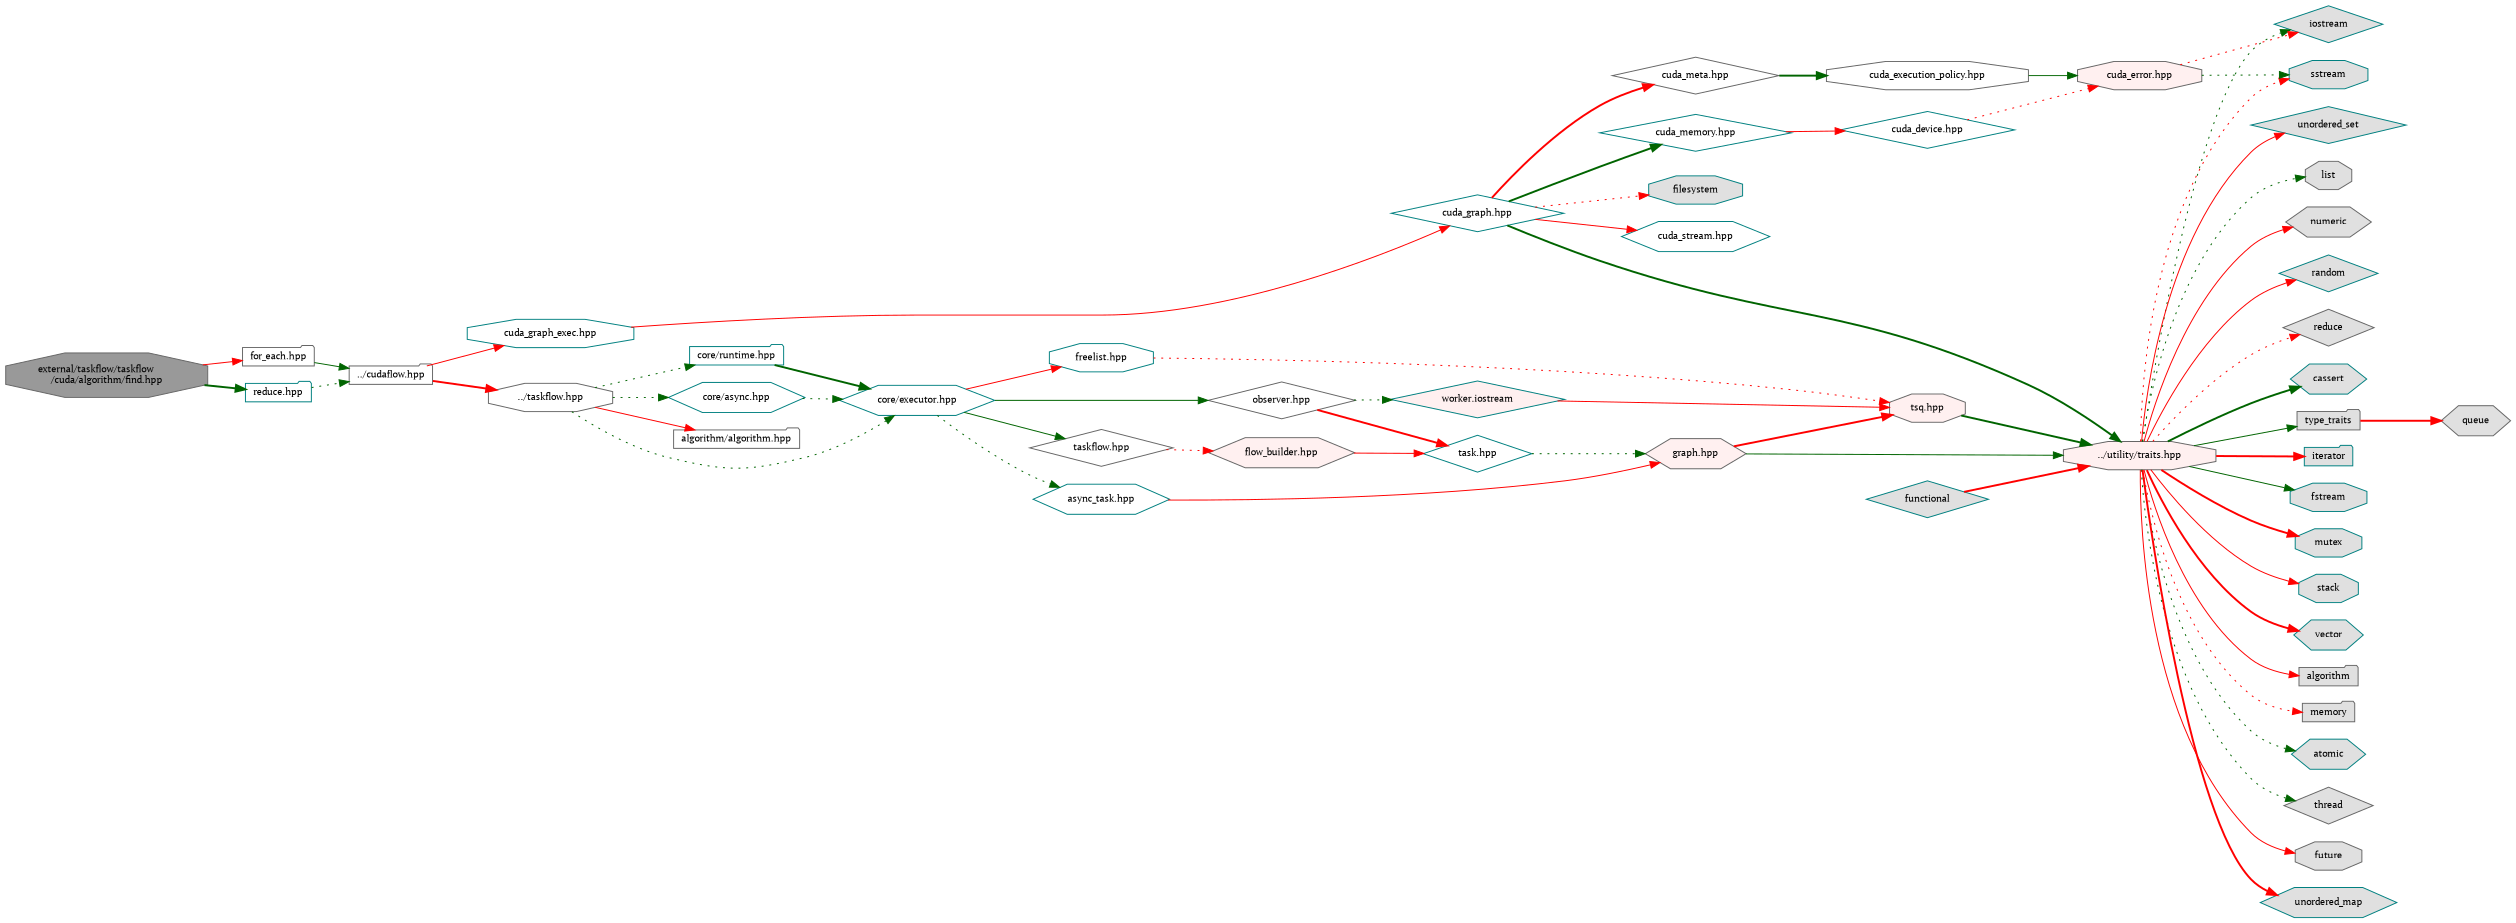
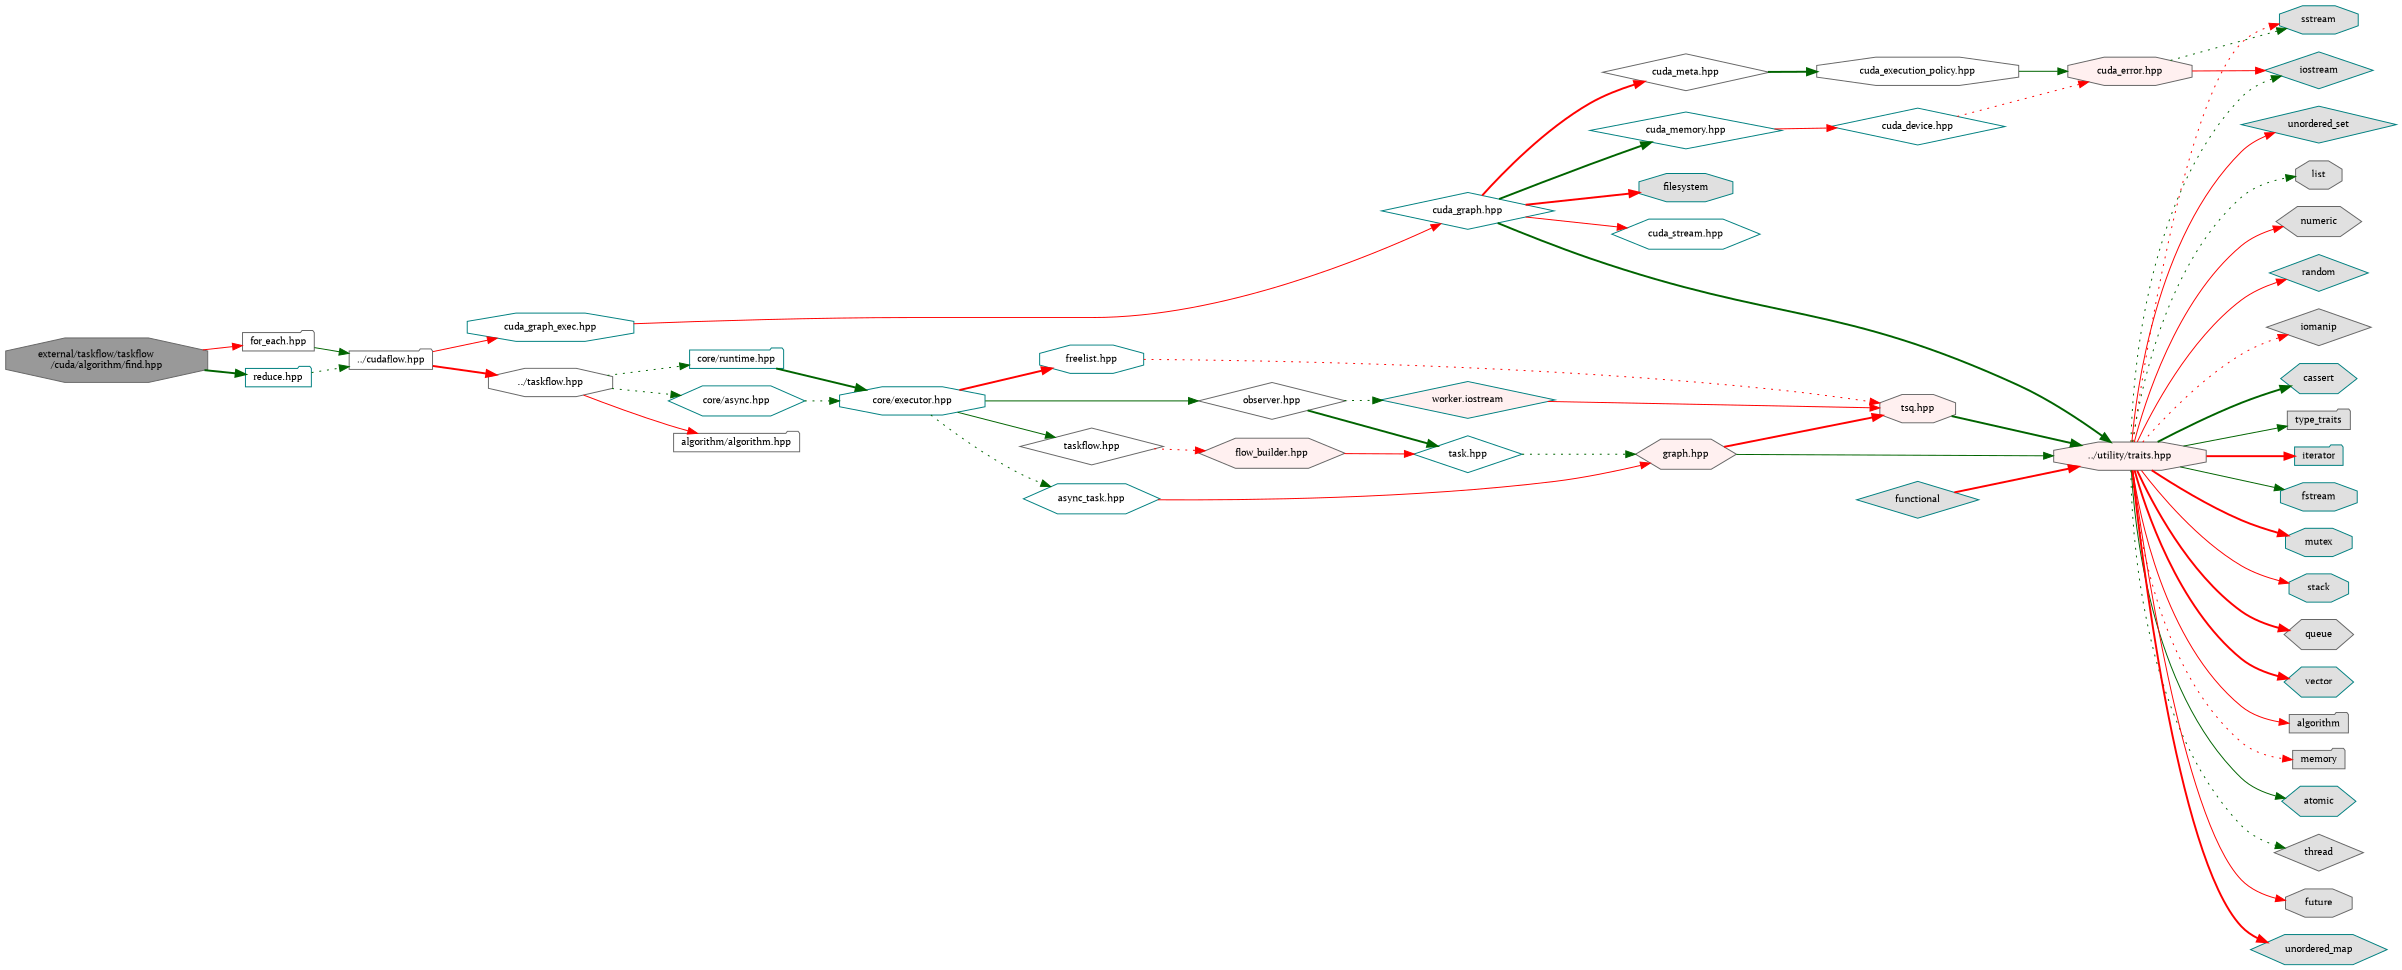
(2234, 50) -> (2230, 71)
(1587, 202) -> (1577, 199)
(2329, 328) -> (2319, 327)
(1009, 379) -> (1001, 380)
(917, 400) -> (912, 401)
(2396, 421) -> (2193, 564)
(1377, 426) -> (1368, 427)
(728, 468) -> none
(2182, 628) -> (2173, 670)
